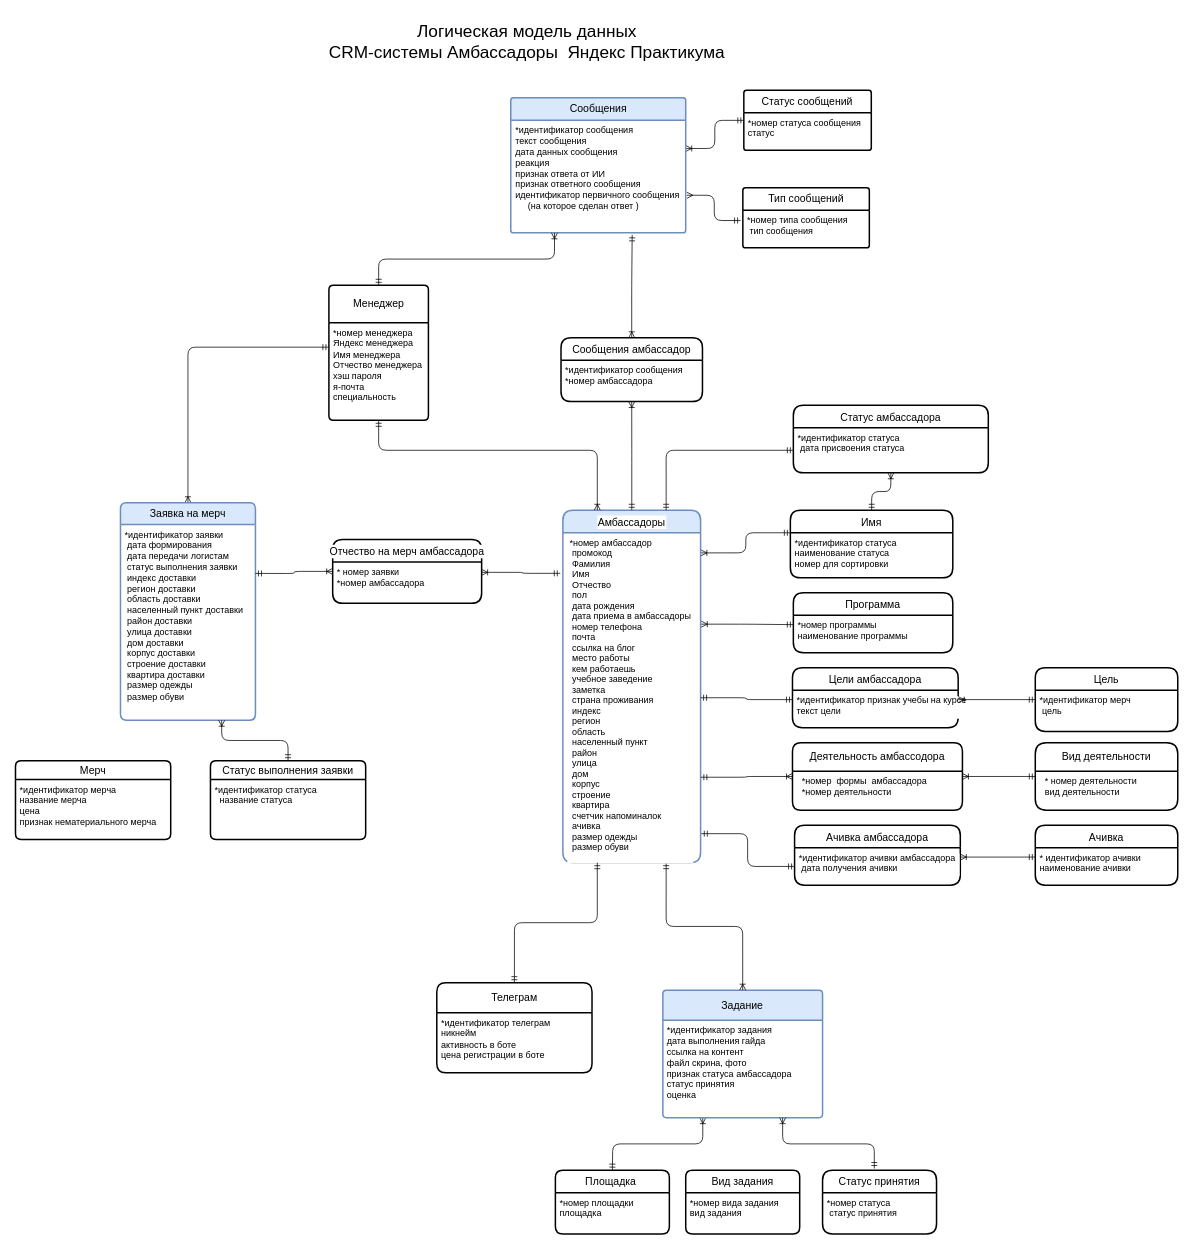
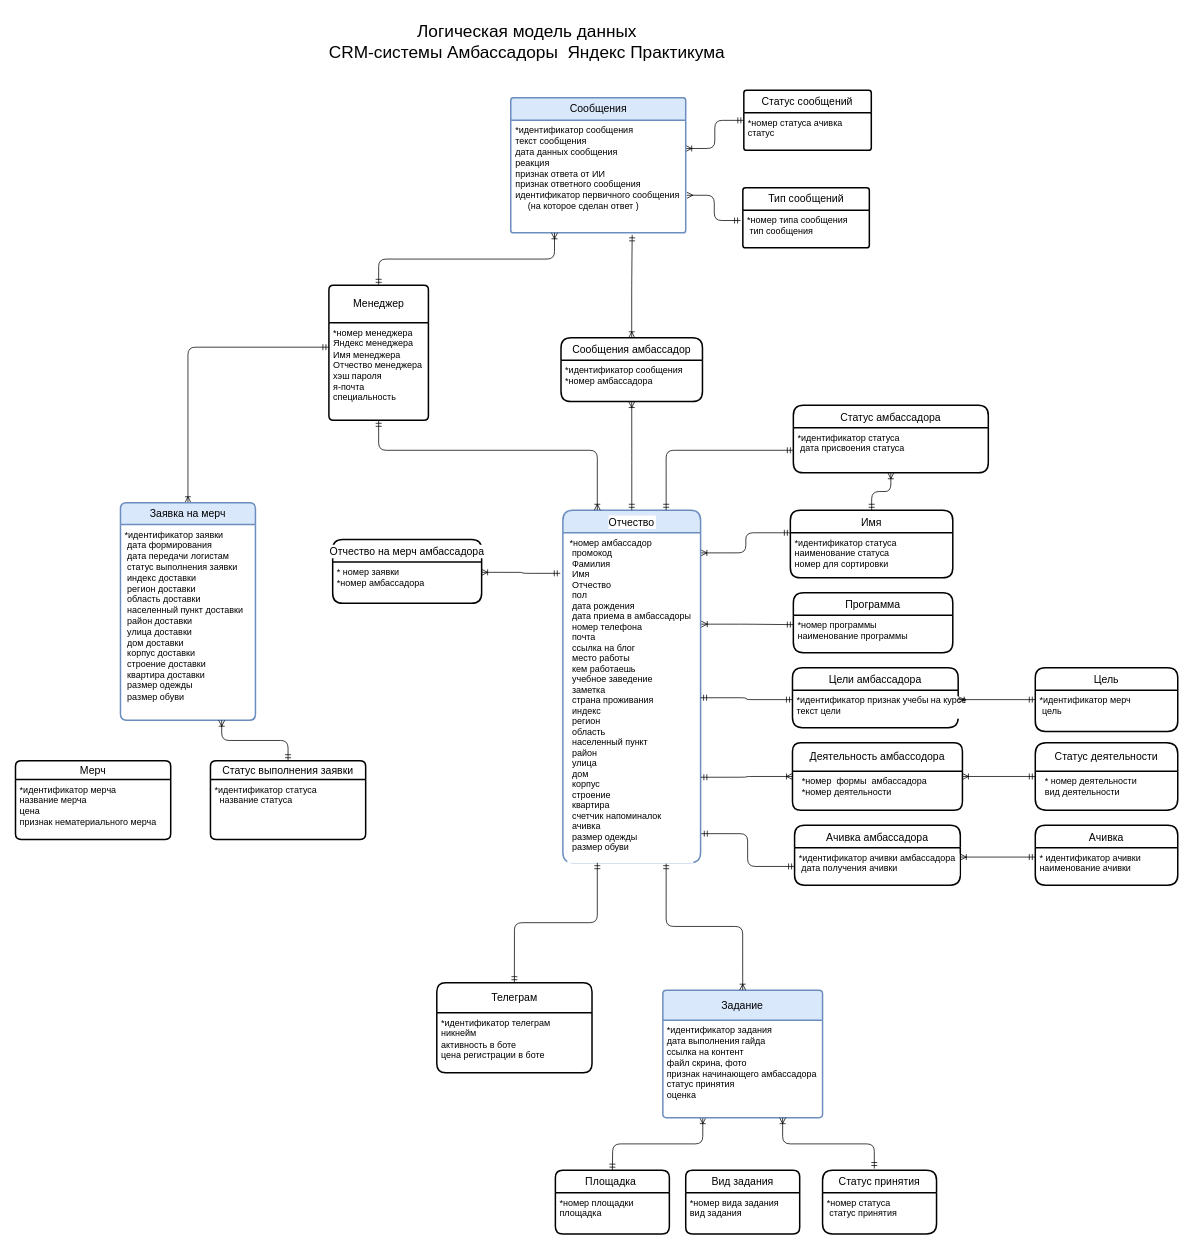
(806, 129) -> (799, 129)
(631, 522) -> (631, 522)
(294, 573) -> none
(1107, 757) -> (1107, 757)
(733, 1063) -> (743, 1063)
